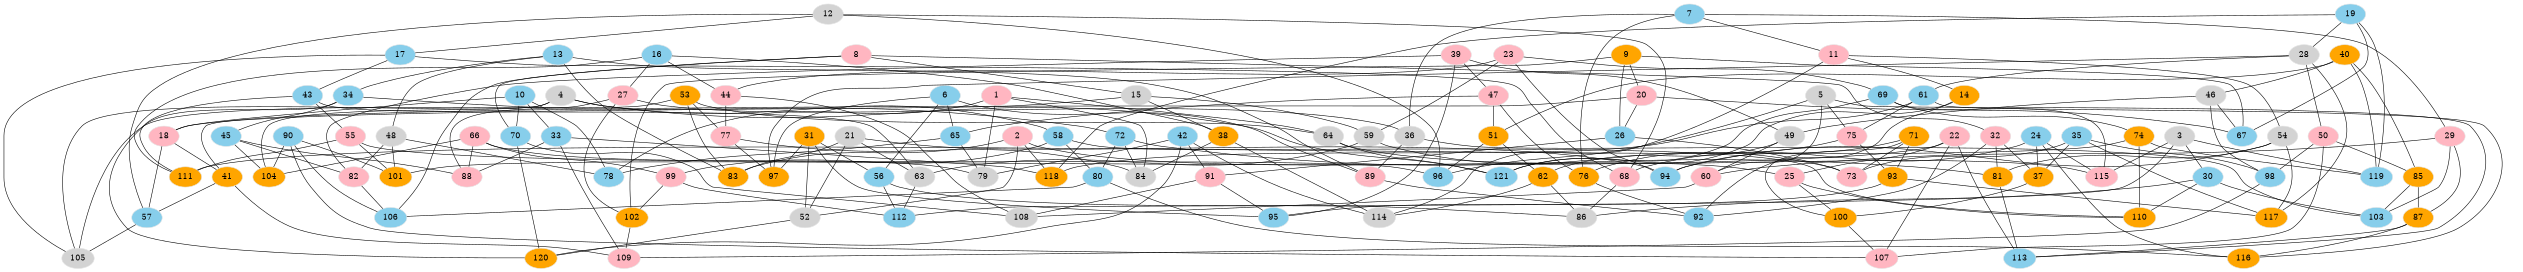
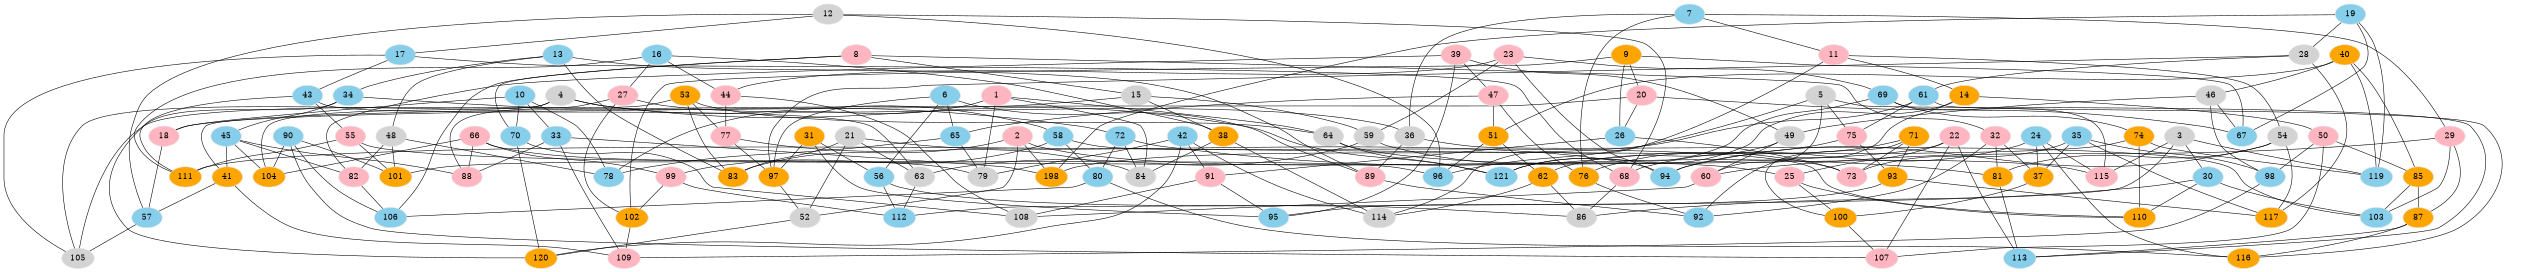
(2313, 94) -> (2113, 104)
(196, 157) -> (227, 157)
(807, 177) -> (789, 197)
(1051, 177) -> (1051, 177)
